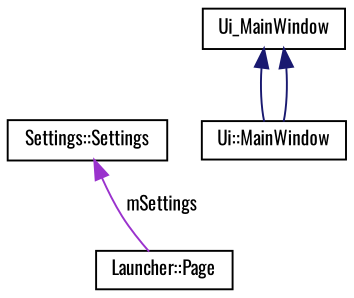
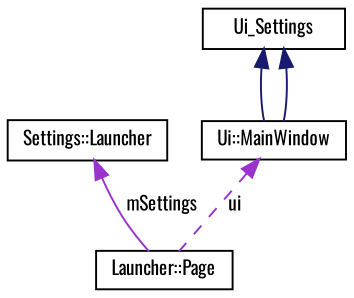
(274, 29) -> (274, 29)
(87, 140) -> (87, 140)
none -> (213, 212)
